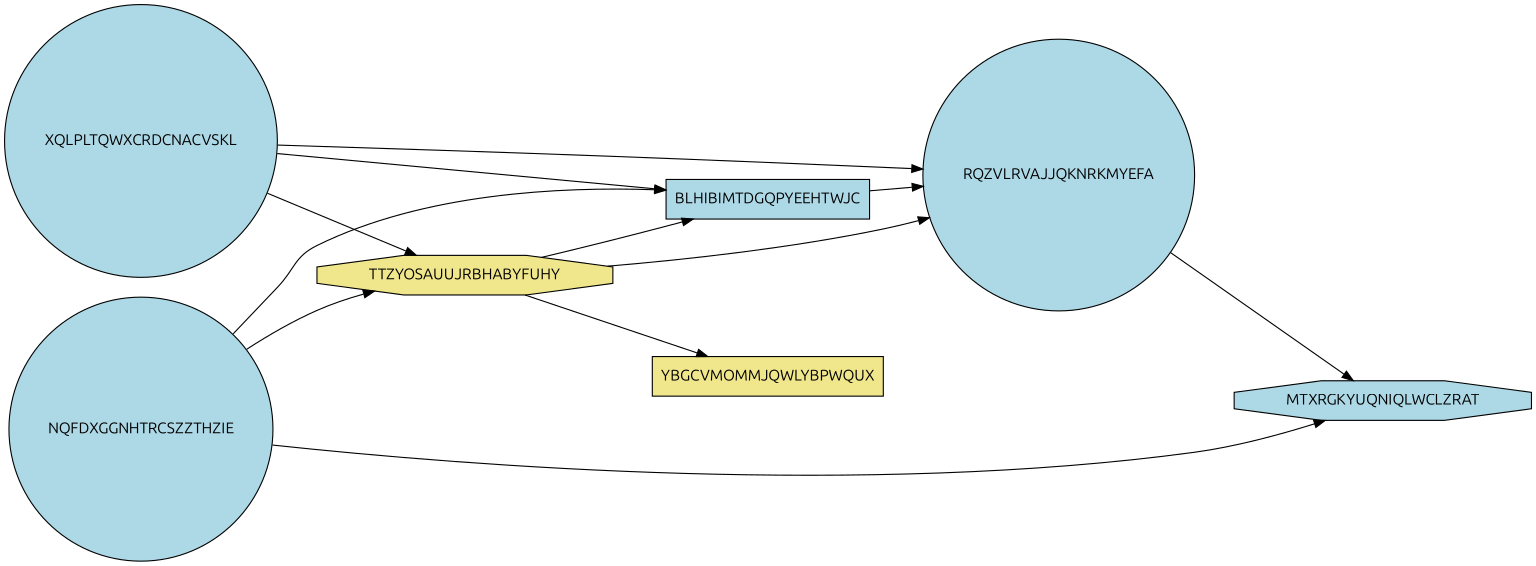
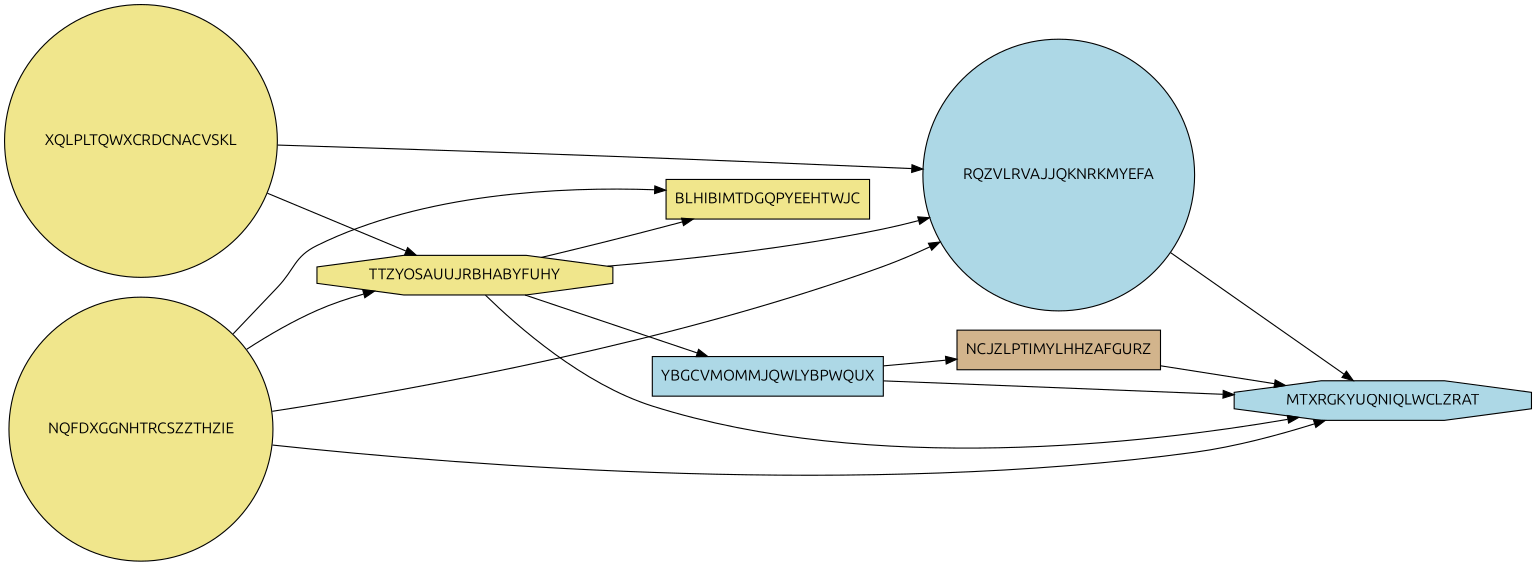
(141, 141) -> (141, 141)
(466, 171) -> none
(891, 189) -> (606, 347)
(768, 199) -> (768, 199)
none -> (1059, 350)
(768, 376) -> (768, 376)
none -> (1053, 388)
(141, 429) -> (141, 429)
none -> (868, 444)
